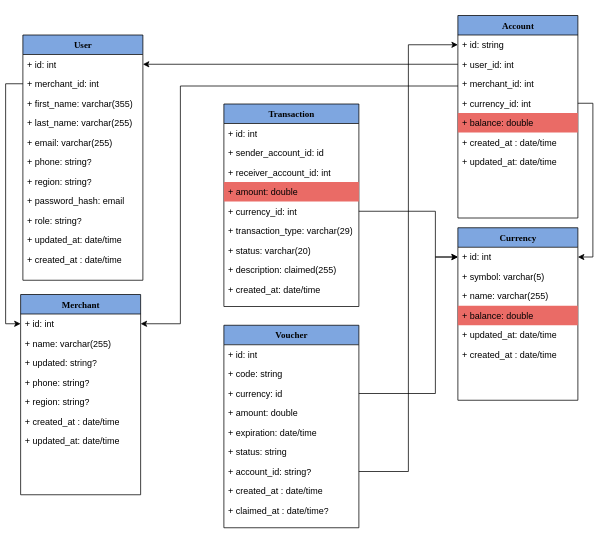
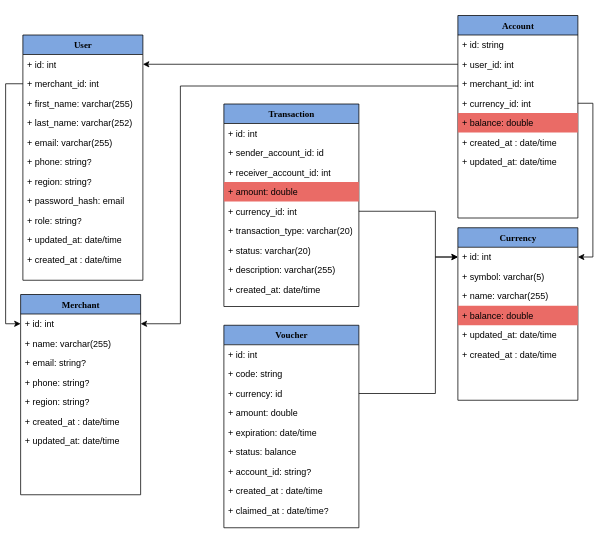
(84, 109) -> (84, 109)
(84, 129) -> (84, 129)
(292, 237) -> (292, 237)
(408, 261) -> none
(288, 271) -> (291, 271)
(66, 364) -> (58, 364)
(264, 453) -> (267, 453)
